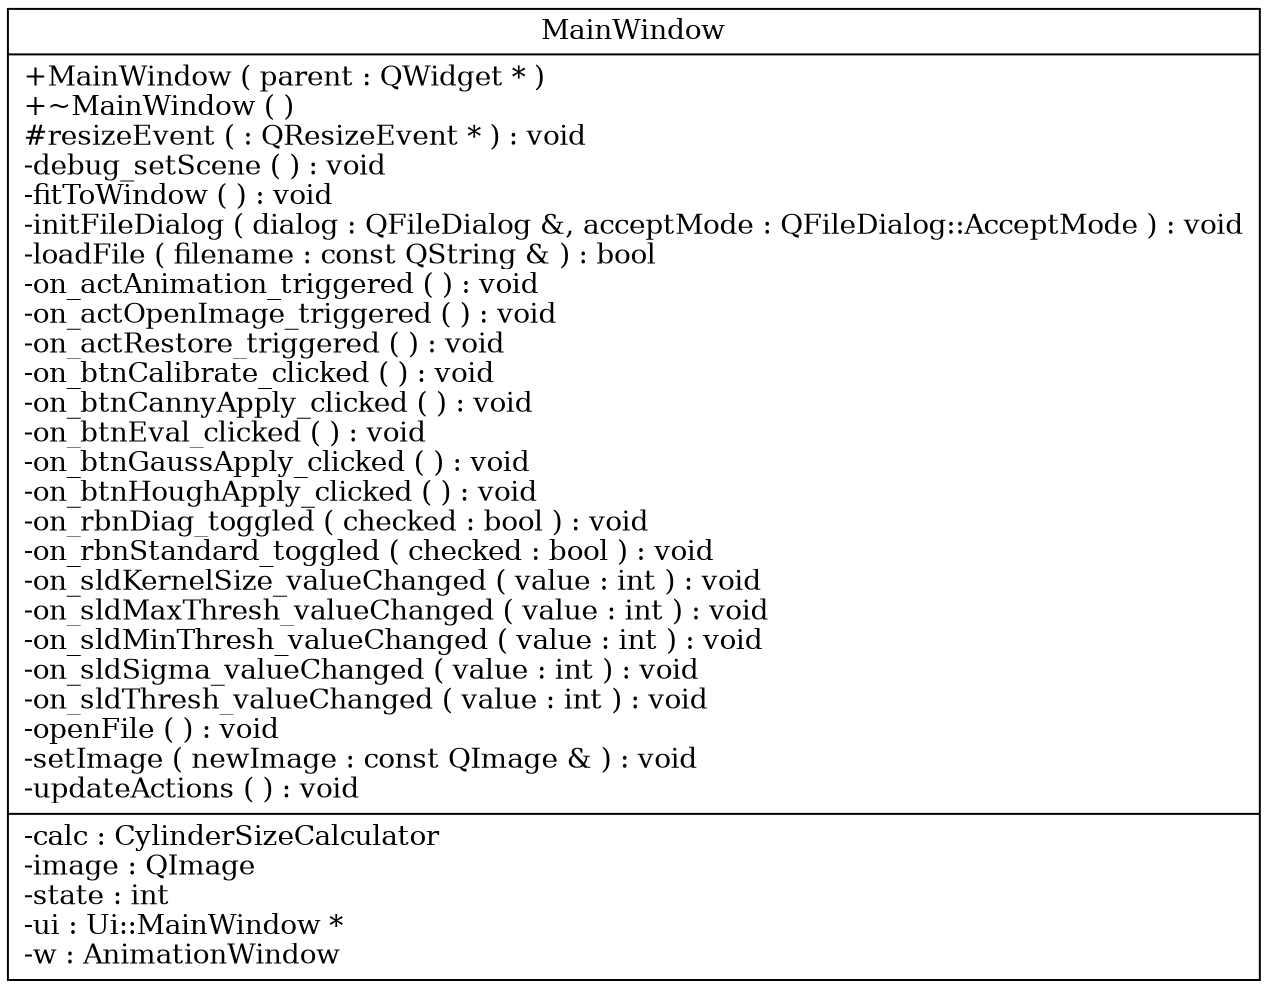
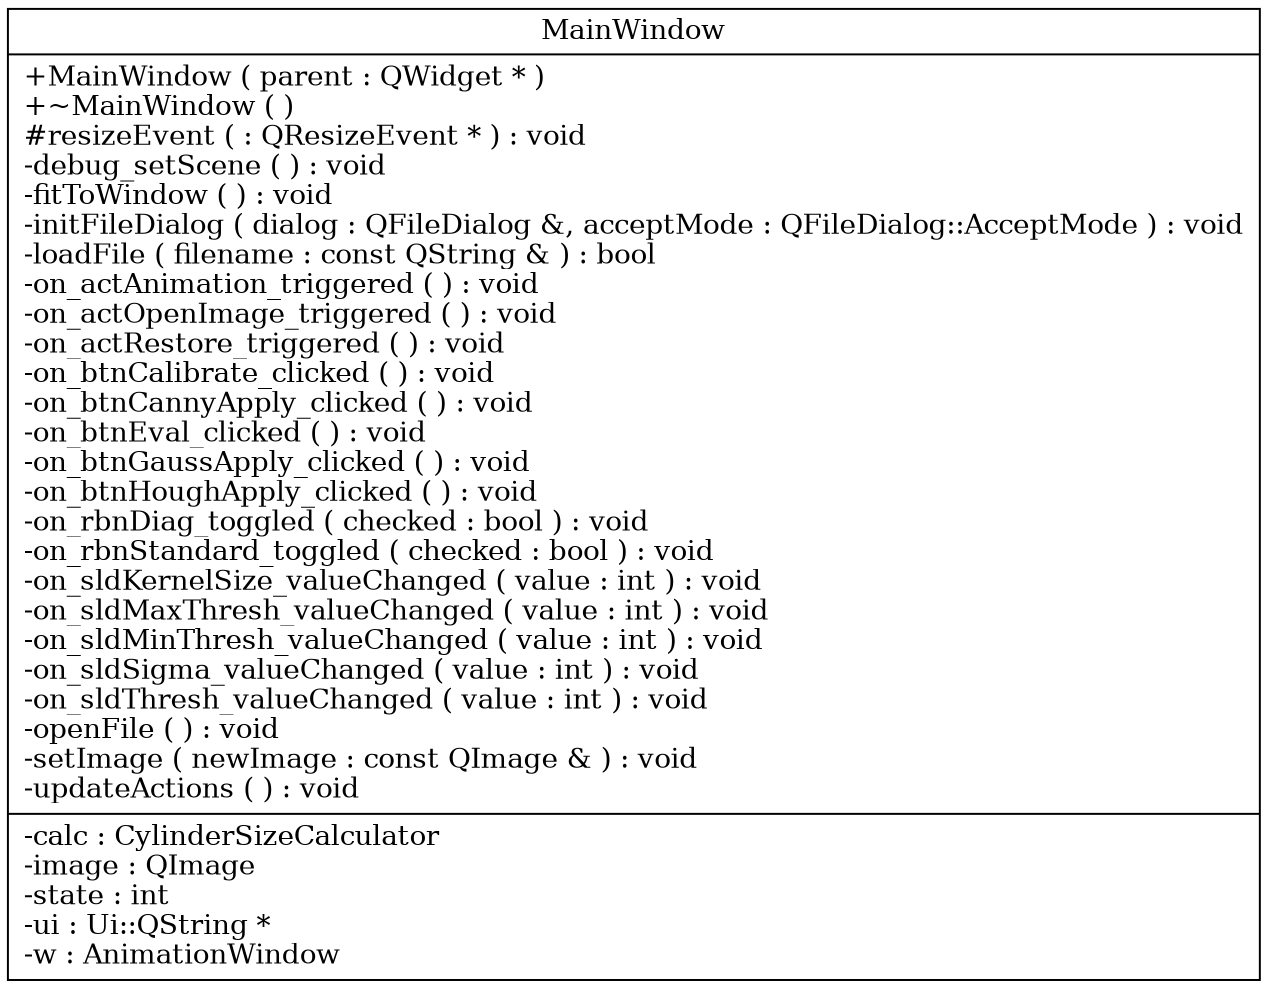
(184, 926) -> (147, 926)
